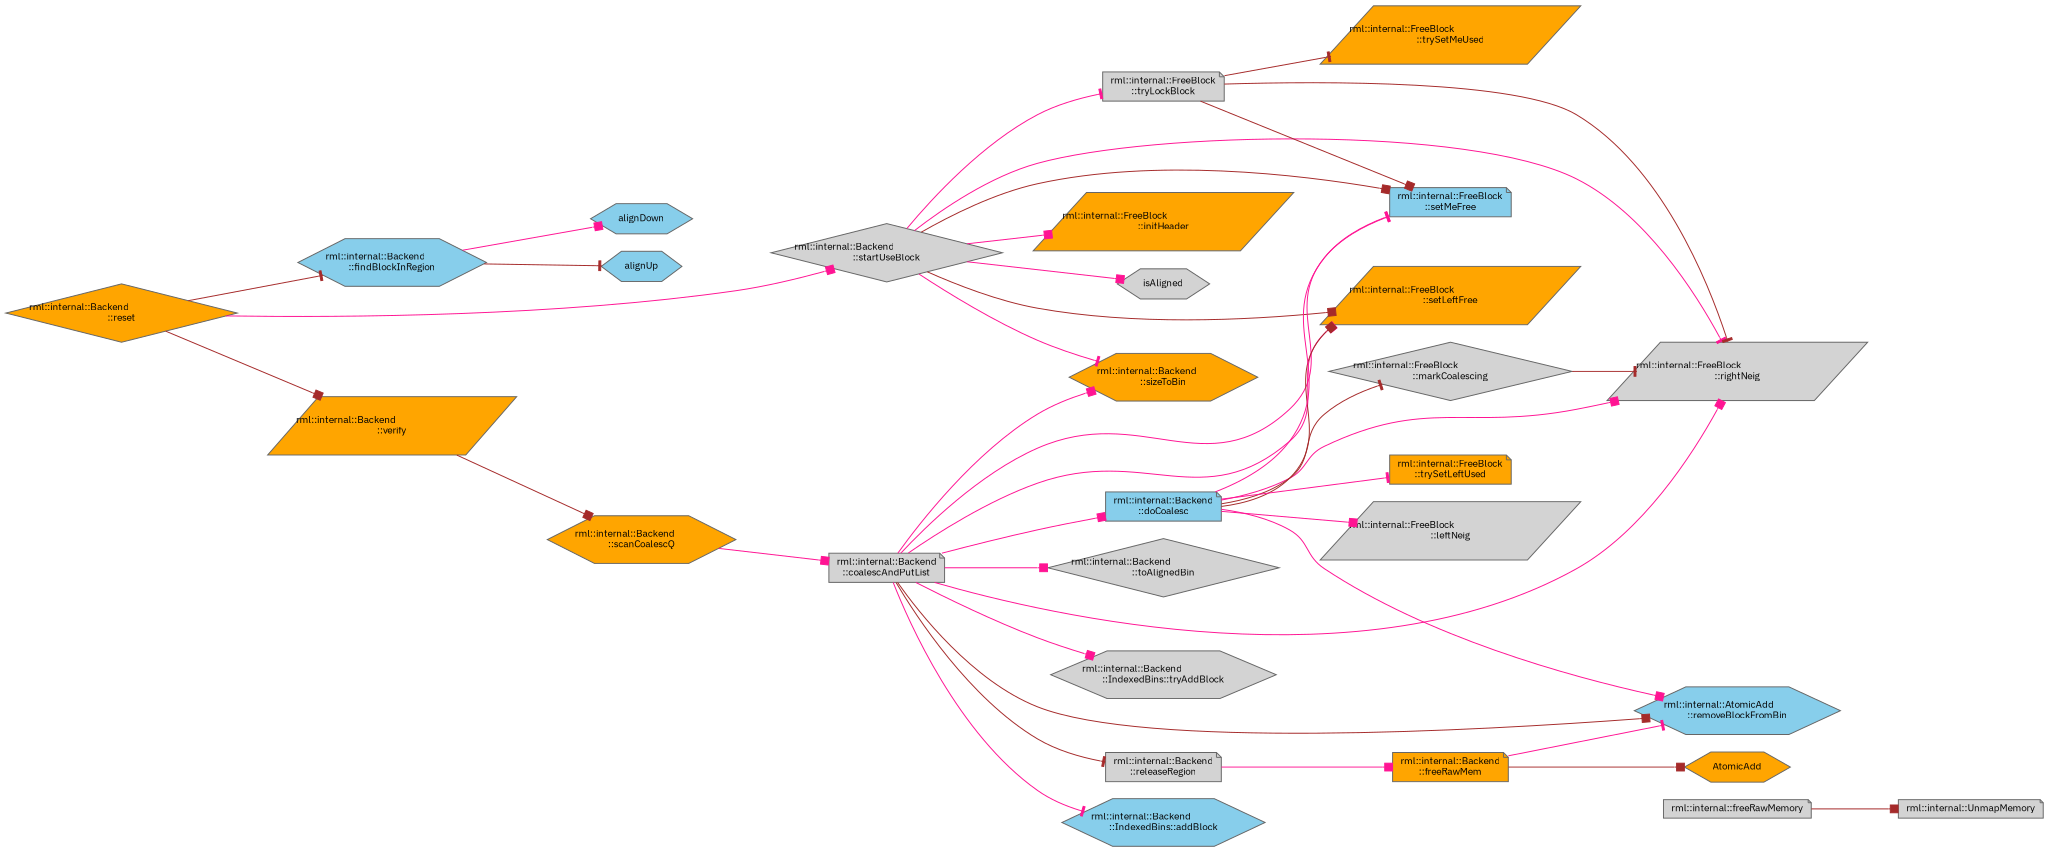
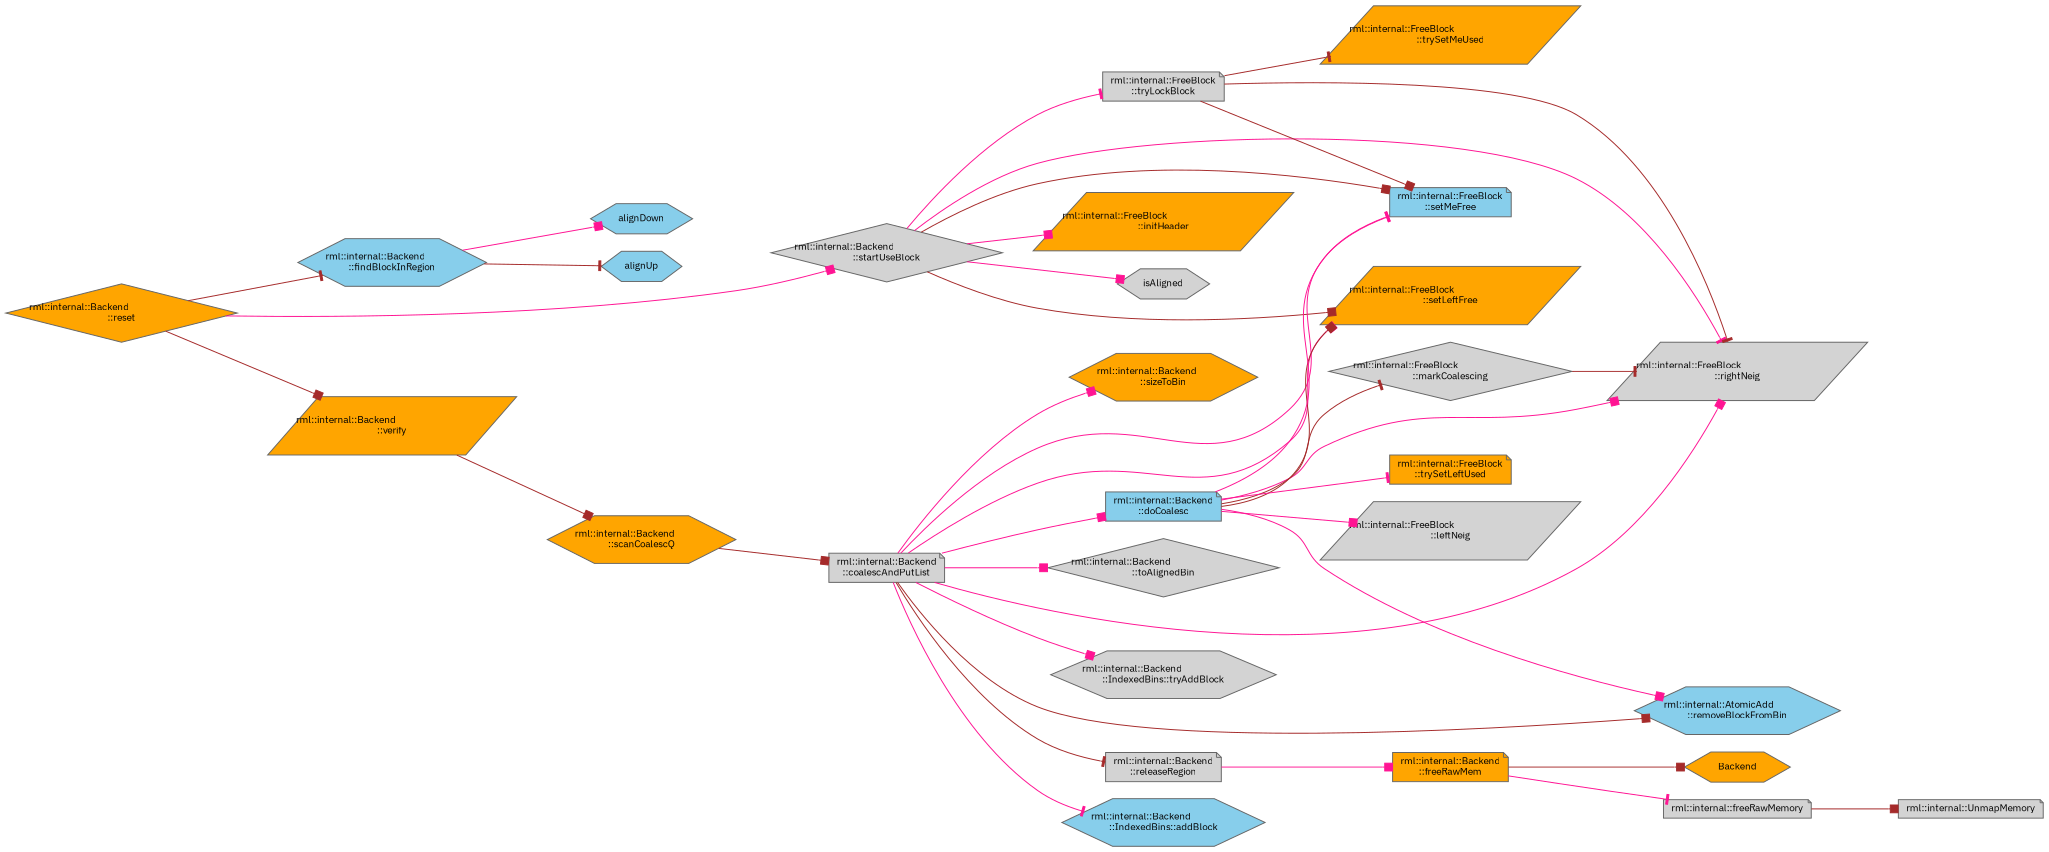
(1004, 324) -> none
(769, 554) -> (769, 554)
(1584, 741) -> (1586, 788)
(1737, 767) -> (1737, 767)
